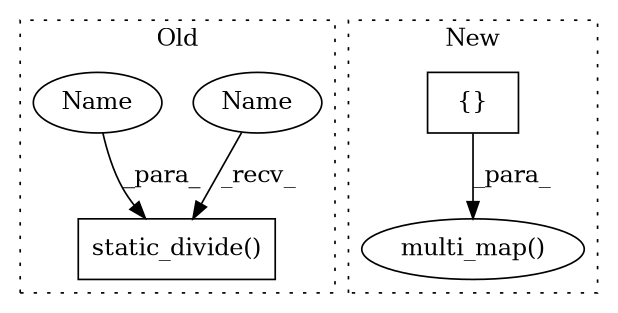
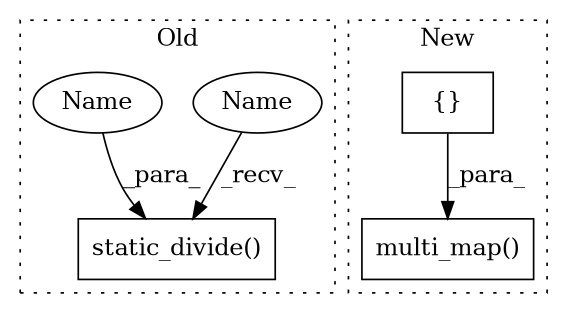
(473, 249) -> (448, 249)
